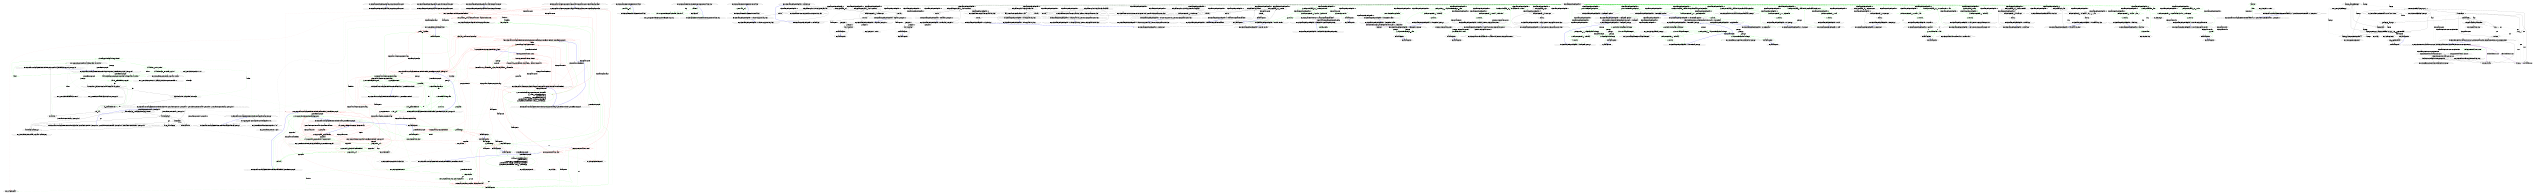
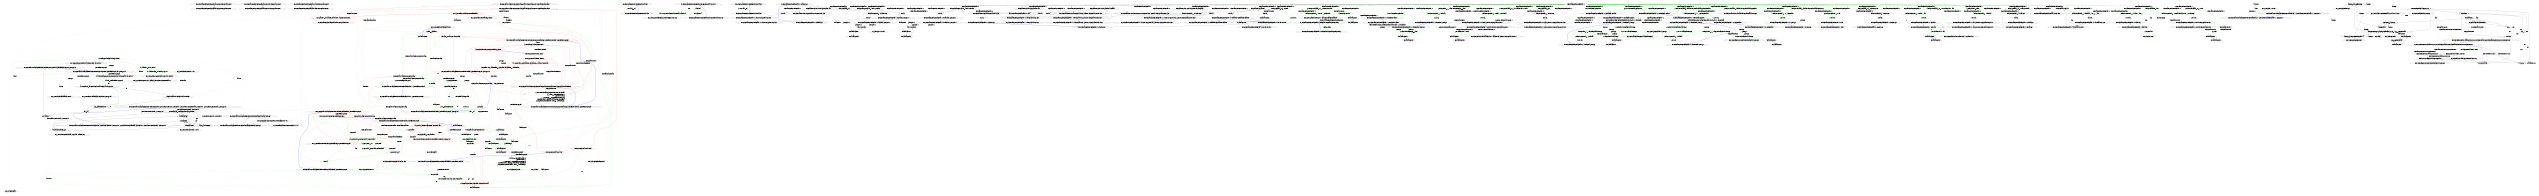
none -> (482, 18)
(1433, 18) -> (1437, 18)
